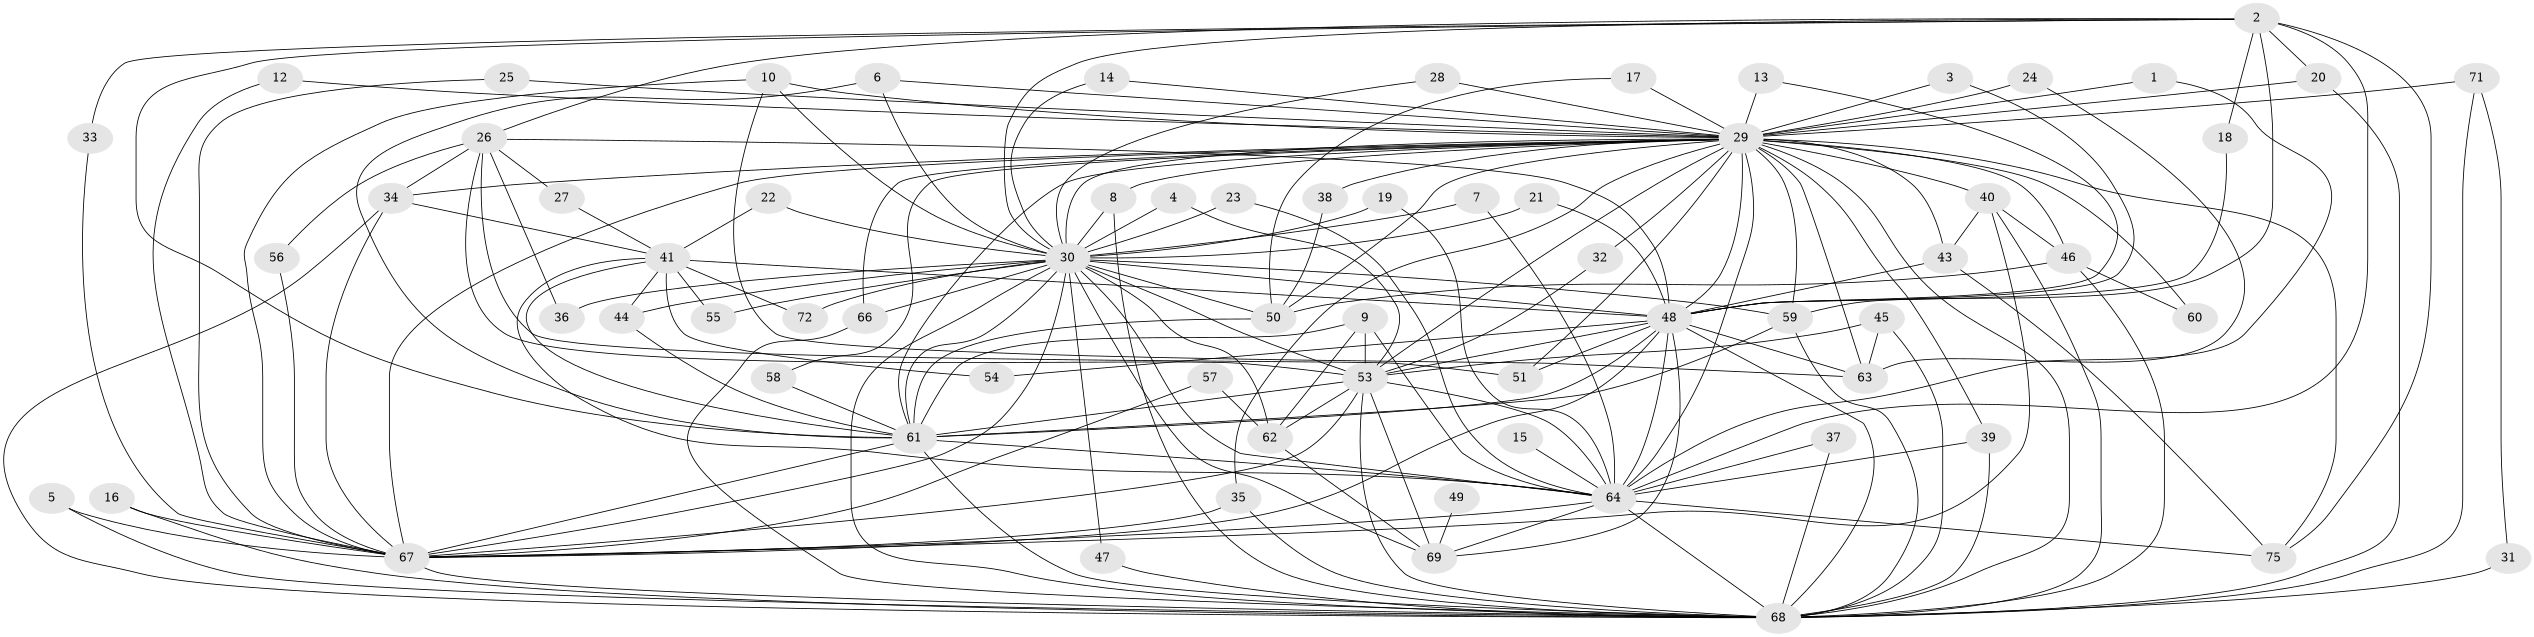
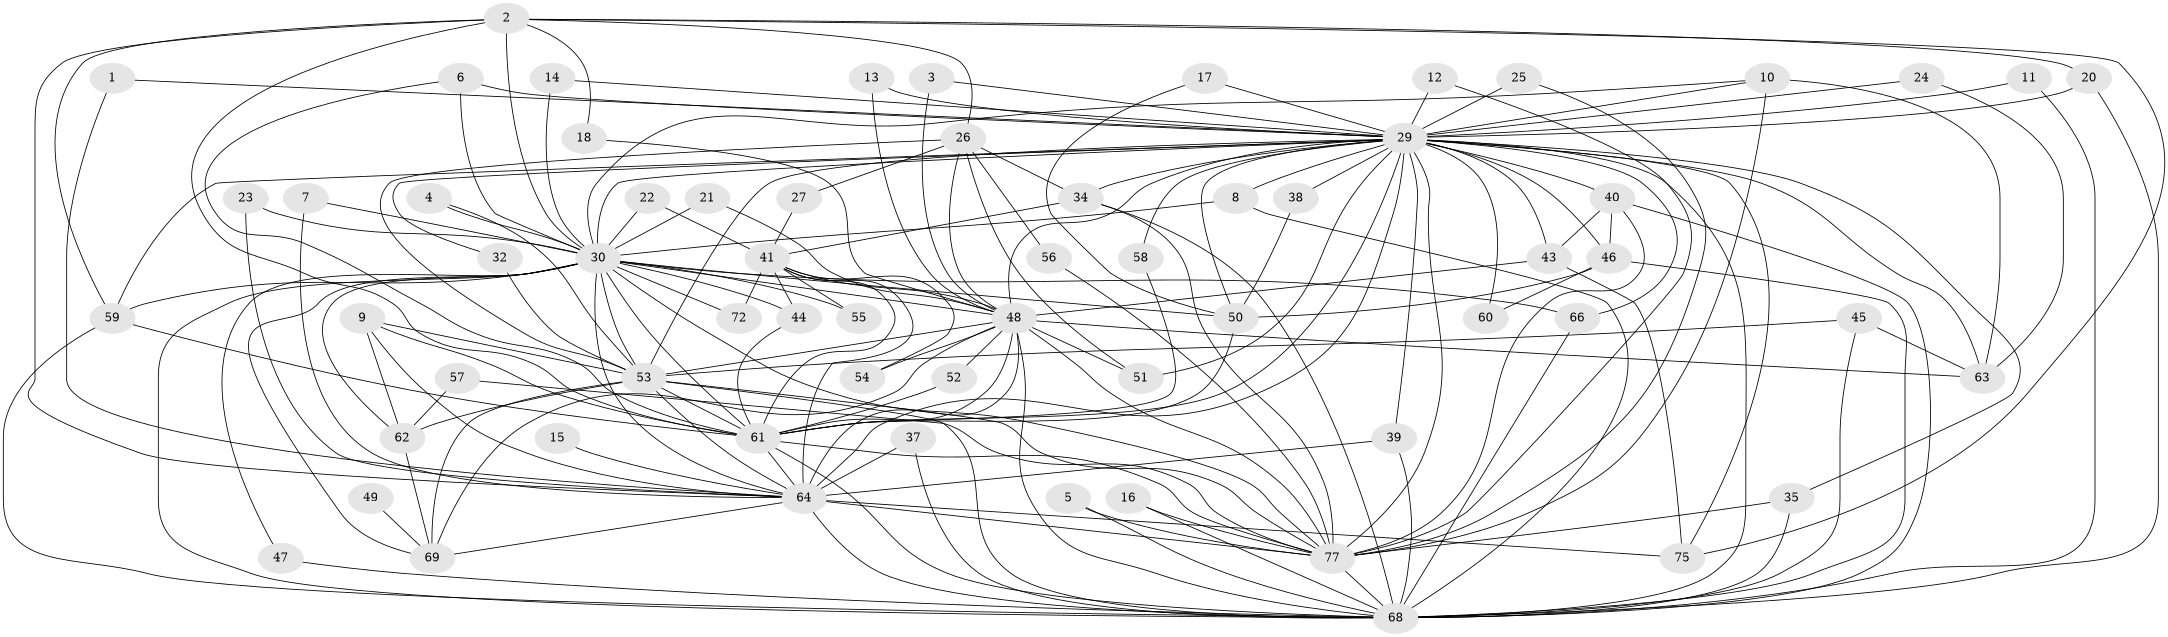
(1438, 78) -> none
(2477, 78) -> (2029, 78)
(90, 138) -> none
(1385, 198) -> none
(562, 318) -> none
none -> (954, 378)
(407, 558) -> (1332, 558)
(2509, 558) -> none
